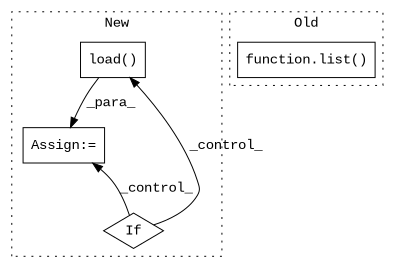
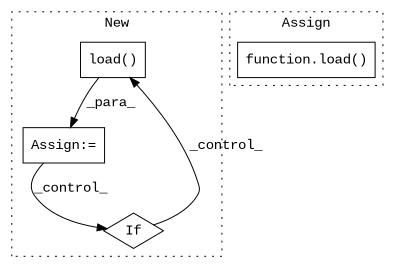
(306, 23) -> (306, 23)
(306, 60) -> (306, 60)
(118, 190) -> (47, 208)
